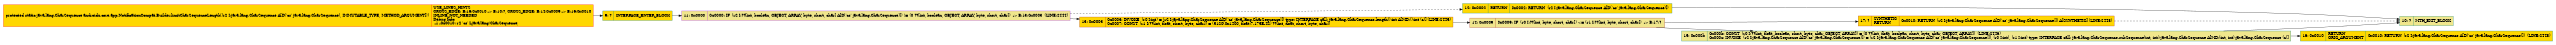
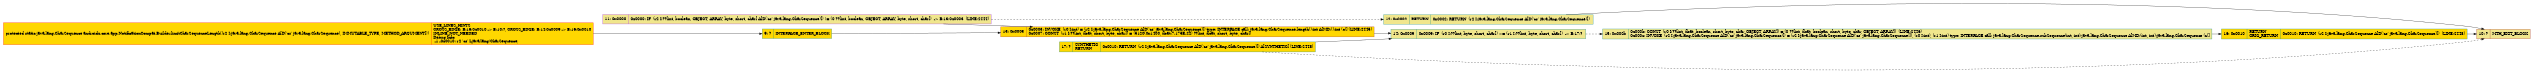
(1567, 8) -> (1488, 19)
(676, 16) -> (915, 33)
(1986, 21) -> (1187, 47)
(2426, 21) -> (2503, 34)
(1760, 22) -> (1352, 40)
(1567, 23) -> (1488, 34)
(2310, 28) -> (2471, 34)
(1703, 29) -> (1593, 34)
(2346, 38) -> (2264, 36)
